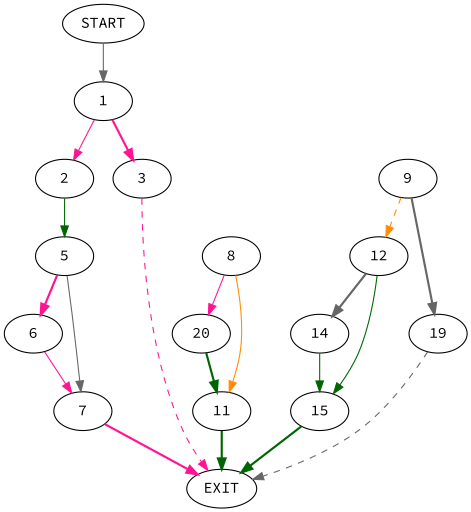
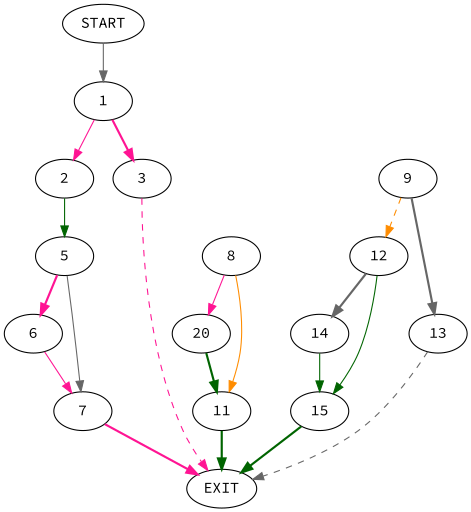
(438, 334) -> (438, 334)
